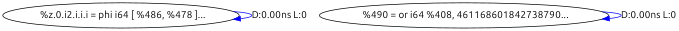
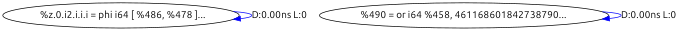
(464, 15) -> (464, 15)
